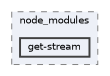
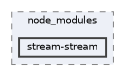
(55, 47) -> (63, 47)
